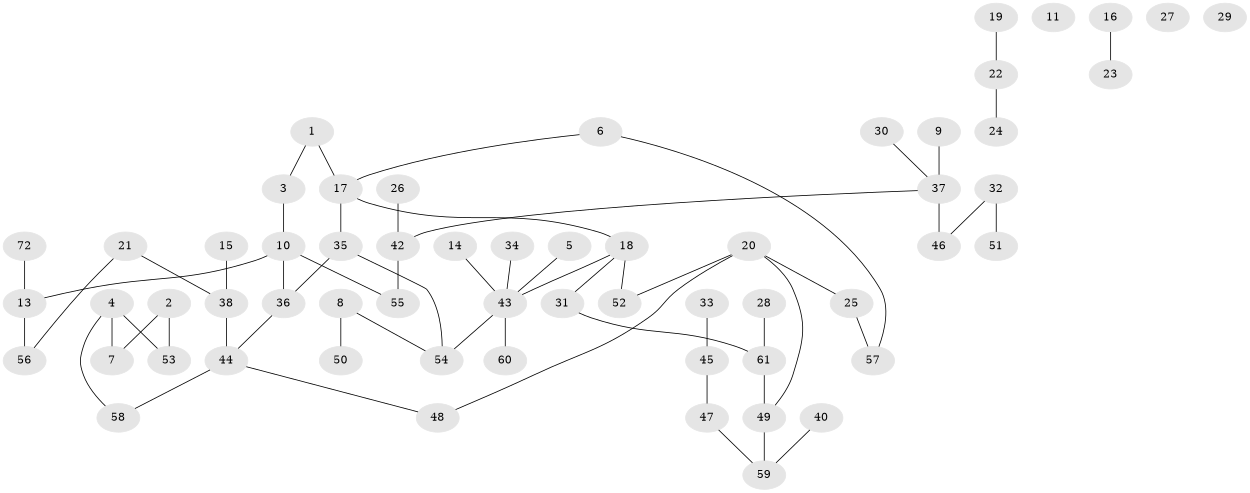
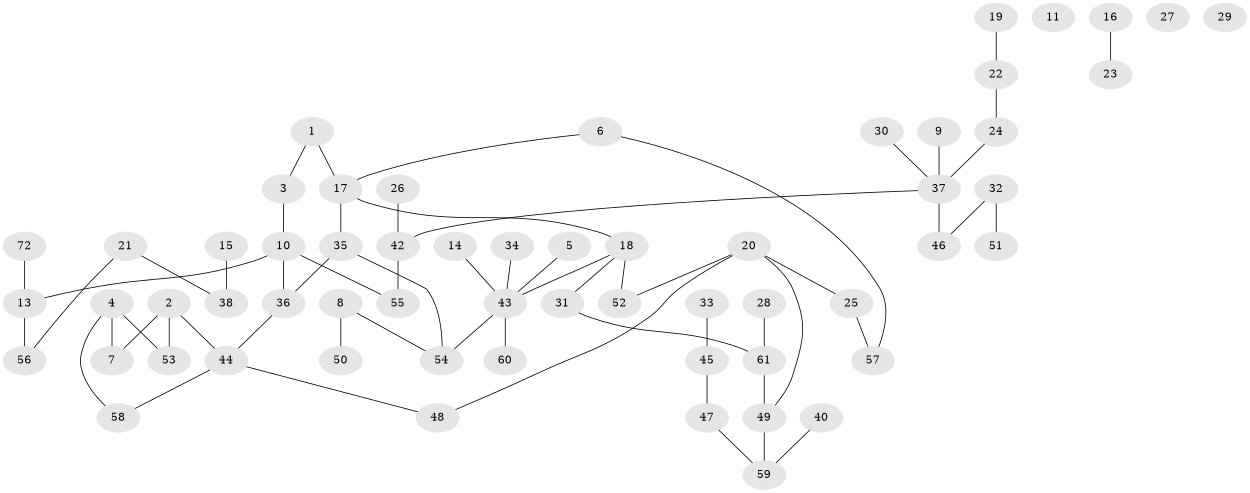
none -> (968, 160)
(226, 332) -> (198, 332)
